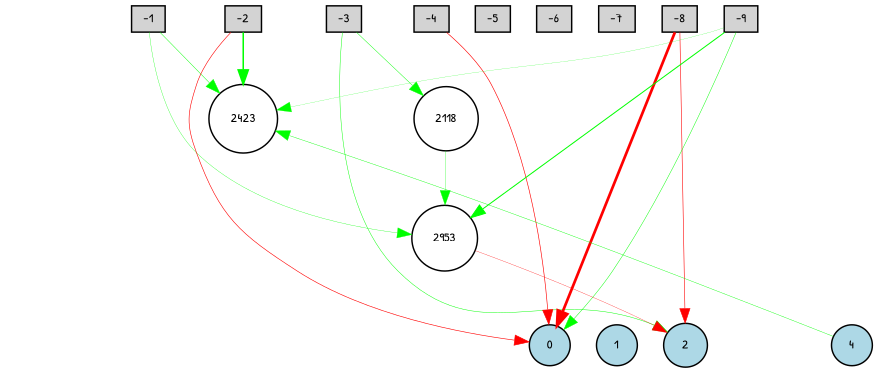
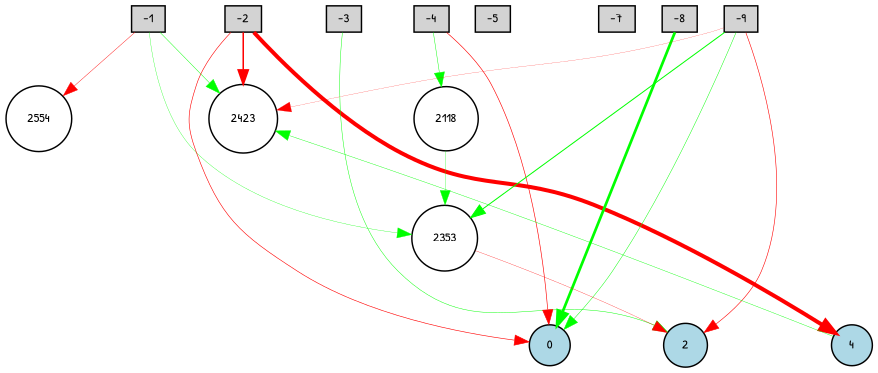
(554, 19) -> none
(243, 51) -> (243, 51)
(385, 59) -> (436, 52)
(508, 68) -> (508, 68)
none -> (39, 119)
(682, 170) -> (776, 186)
(619, 172) -> (619, 172)
none -> (546, 190)
(445, 238) -> (445, 238)
(617, 345) -> none
